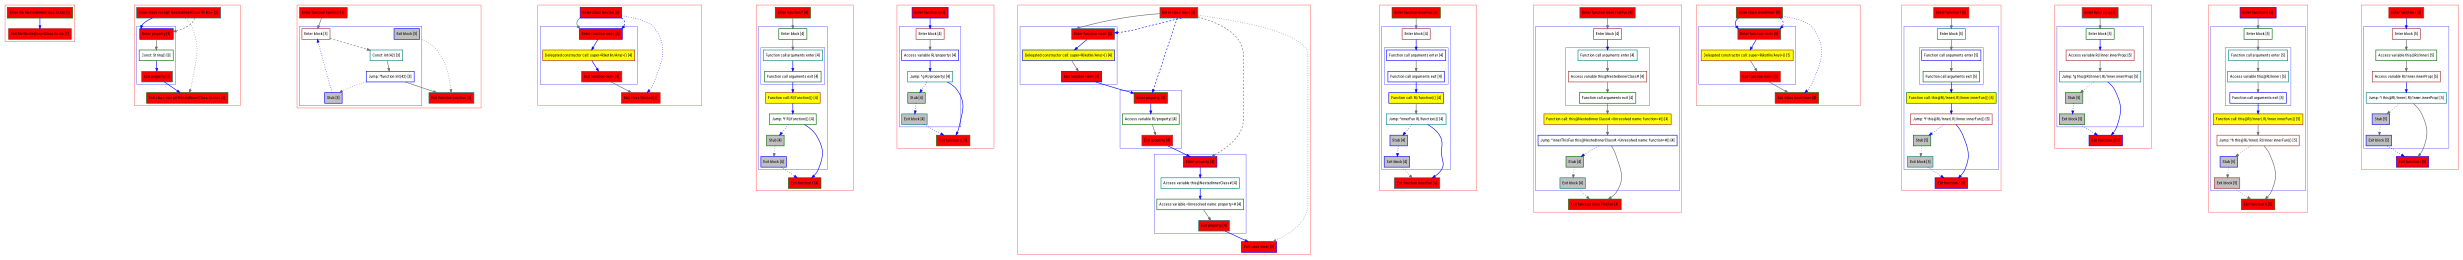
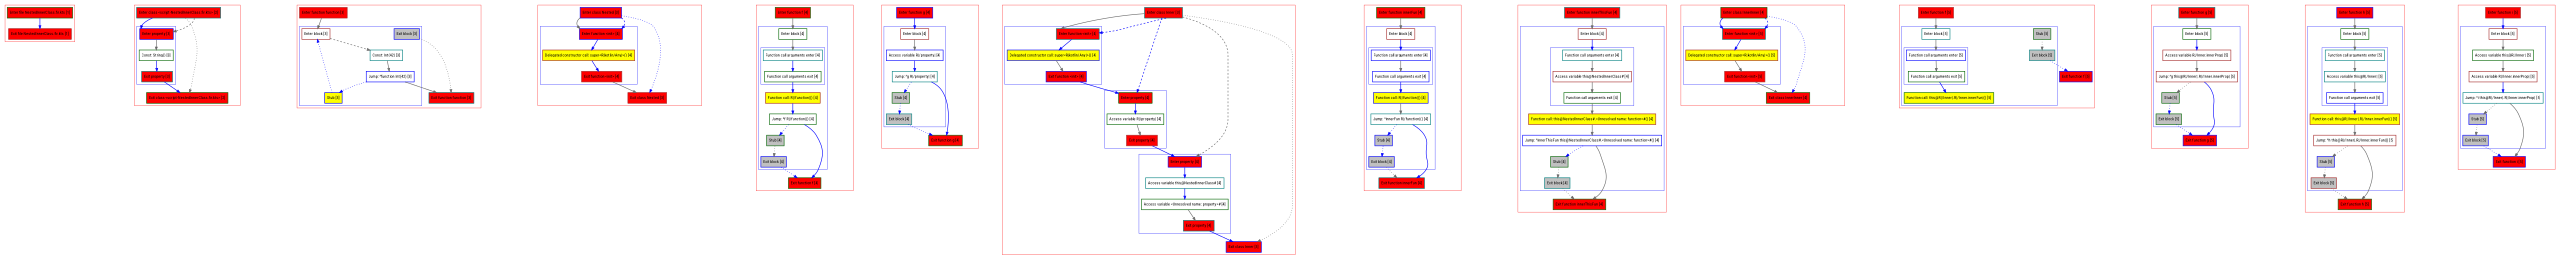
(2100, 77) -> (2197, 77)
(354, 86) -> (354, 86)
(333, 98) -> (333, 98)
(1951, 119) -> none
